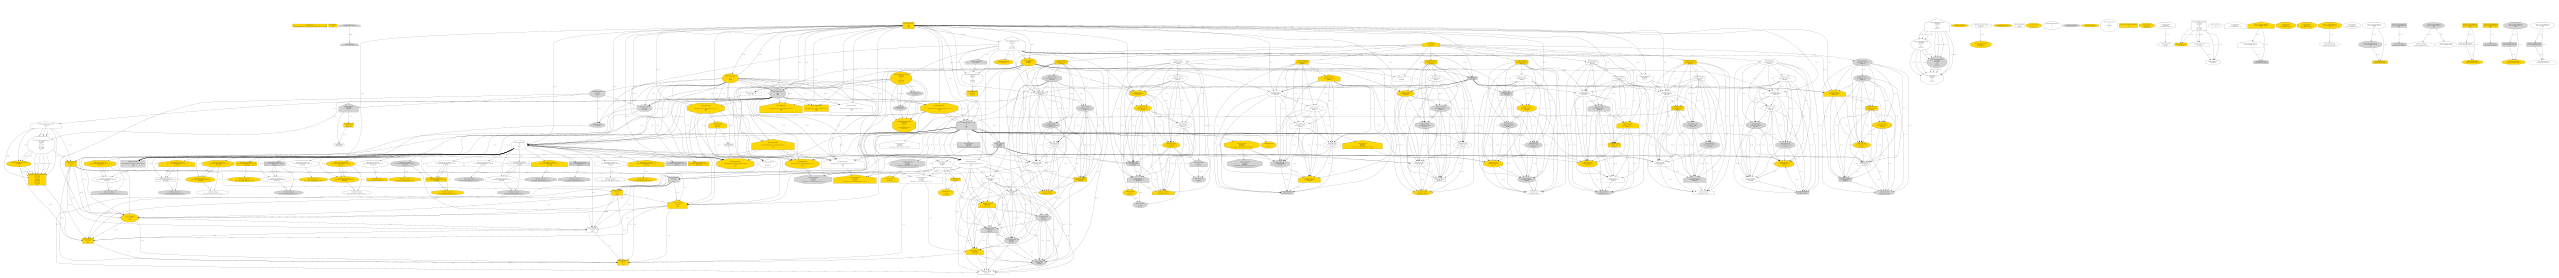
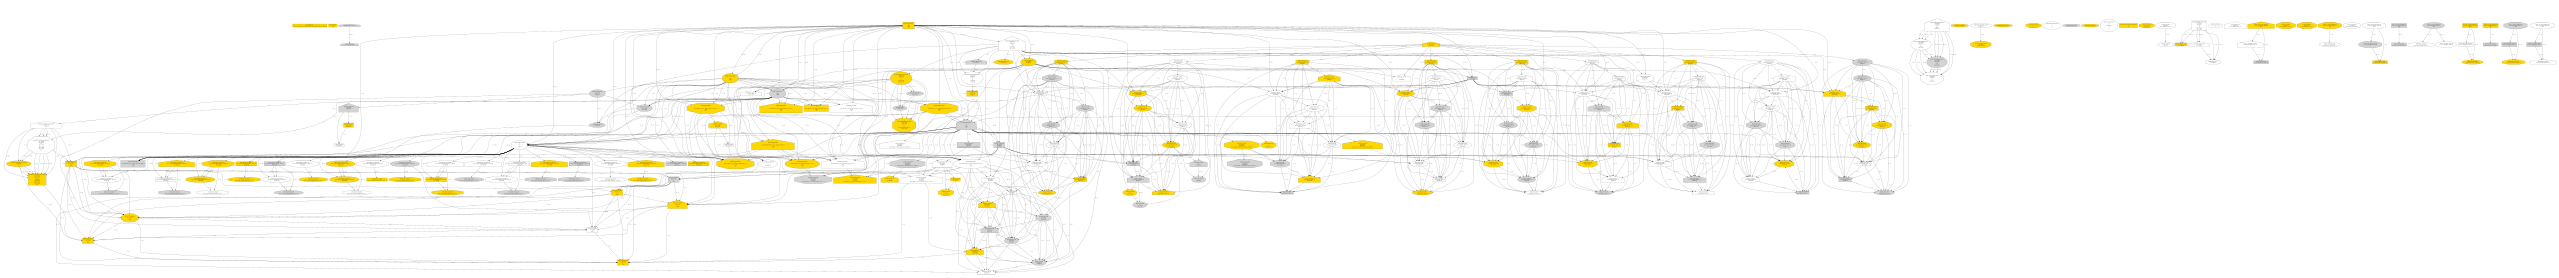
(2019, 26) -> none
